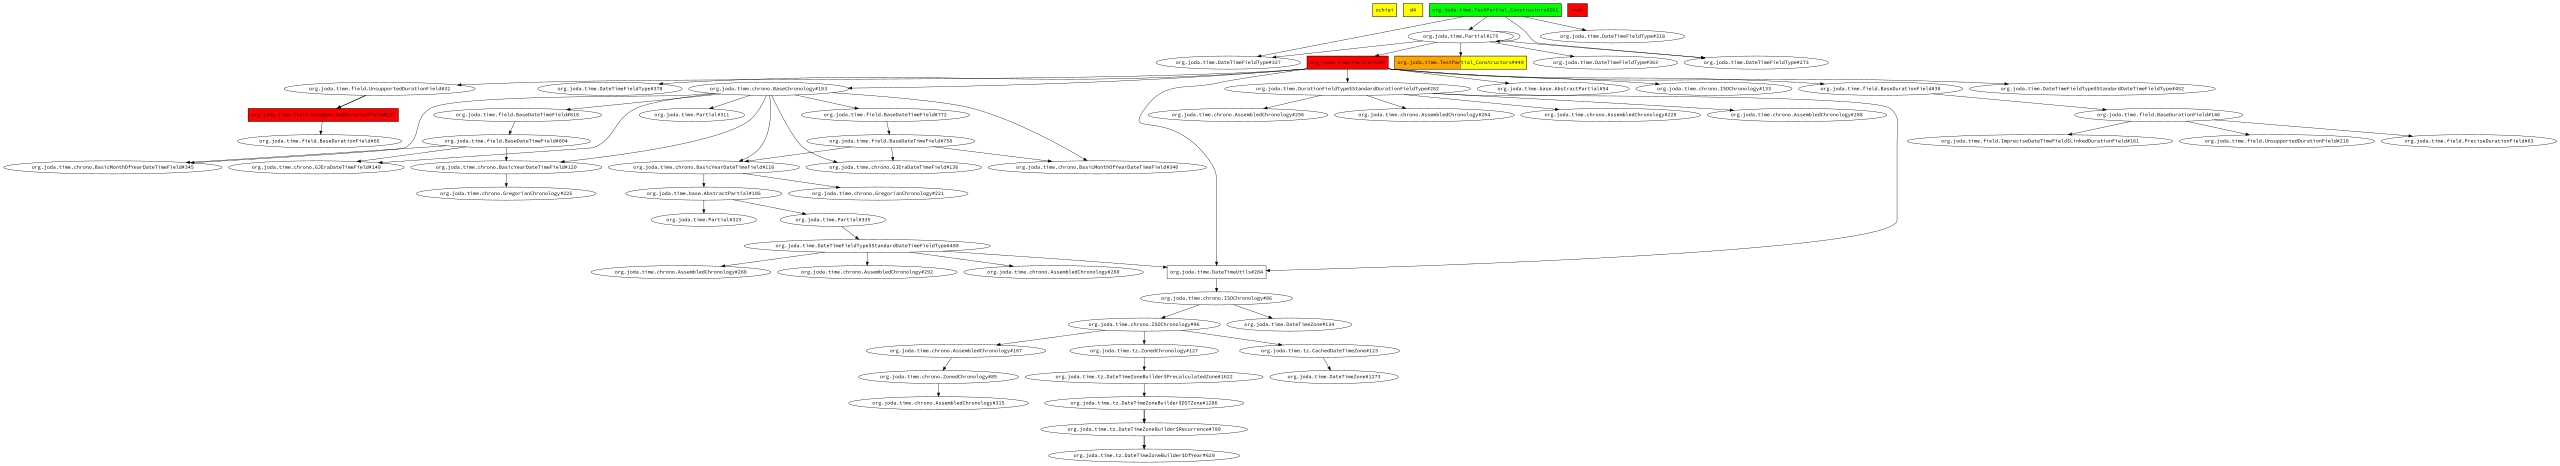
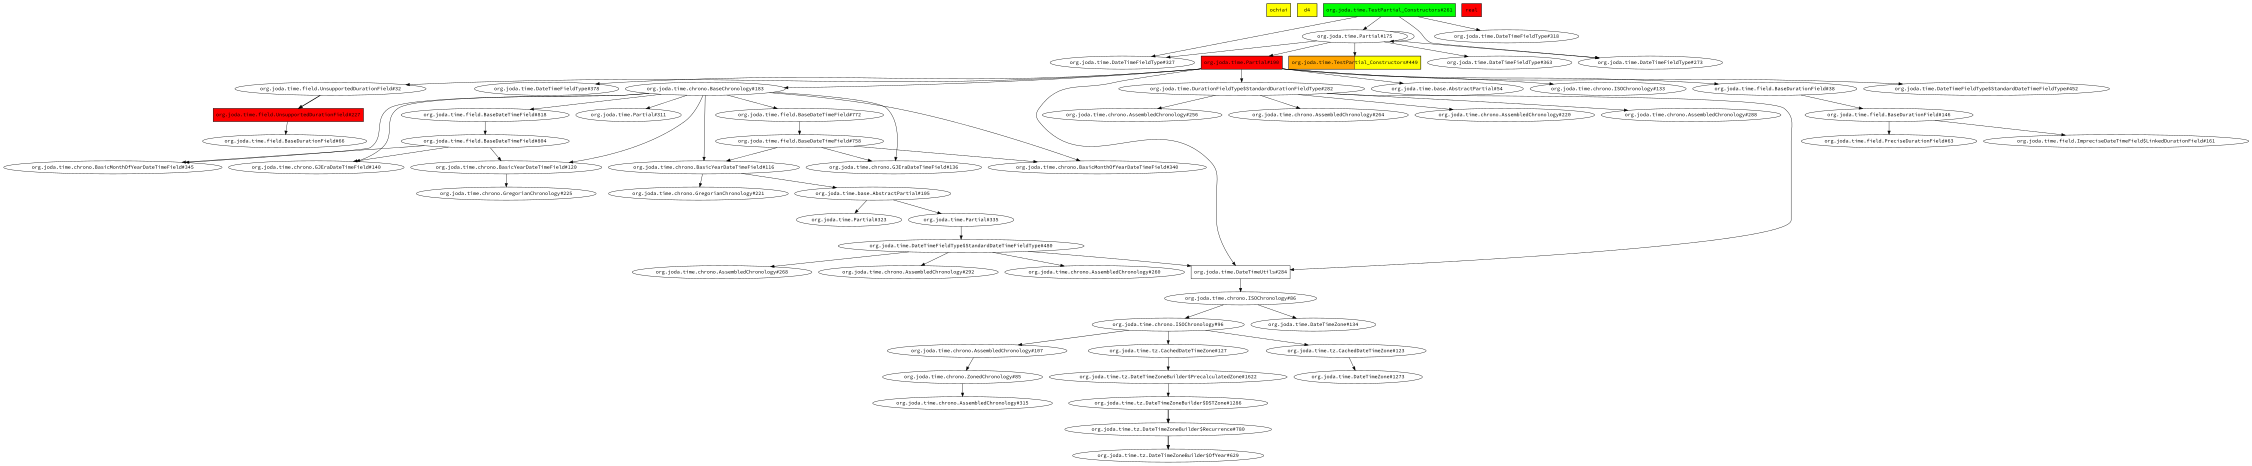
(2277, 141) -> none
(1144, 351) -> (1168, 351)
